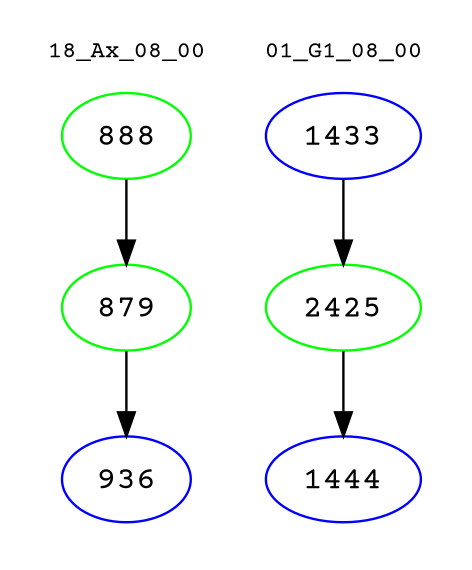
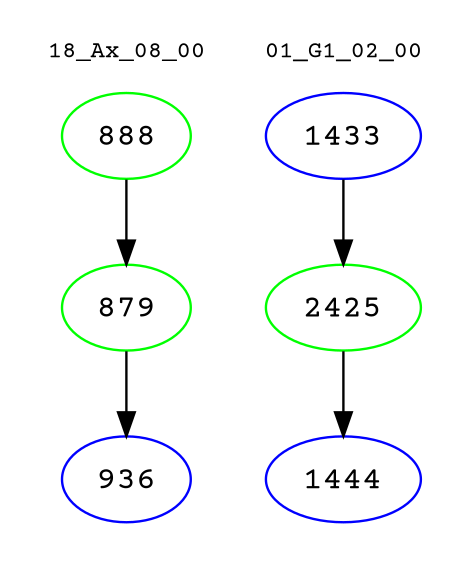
(345, 51) -> (345, 51)
